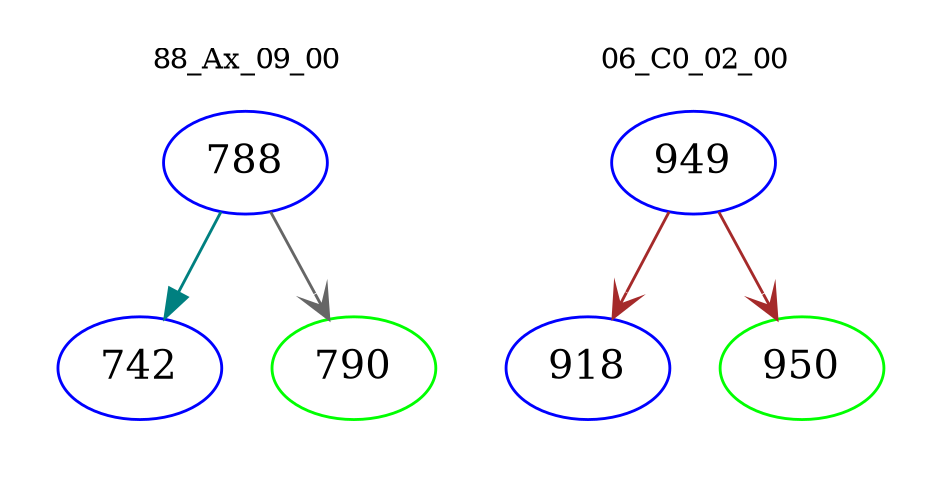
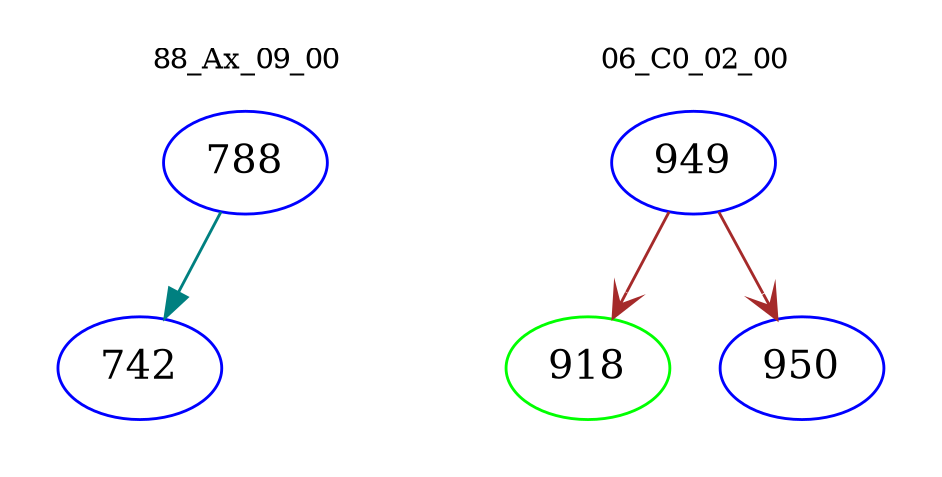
(354, 368) -> none
(588, 368) -> (588, 368)
(802, 368) -> (802, 368)
